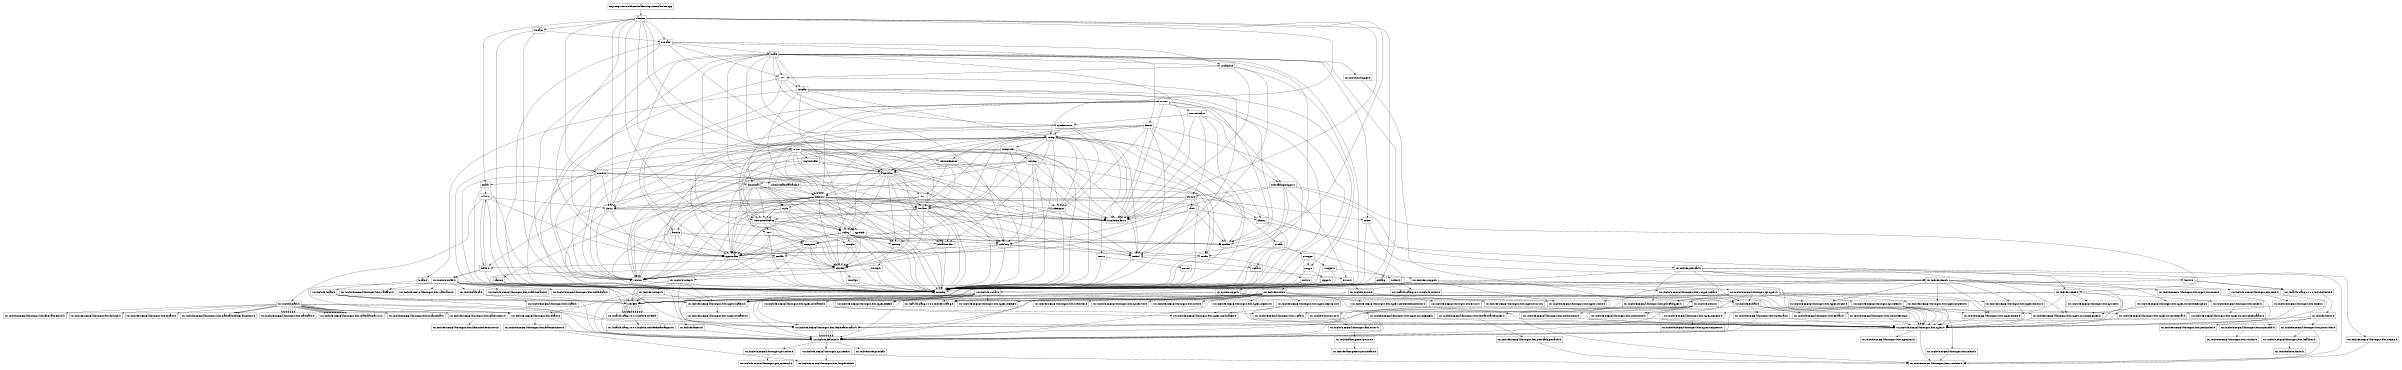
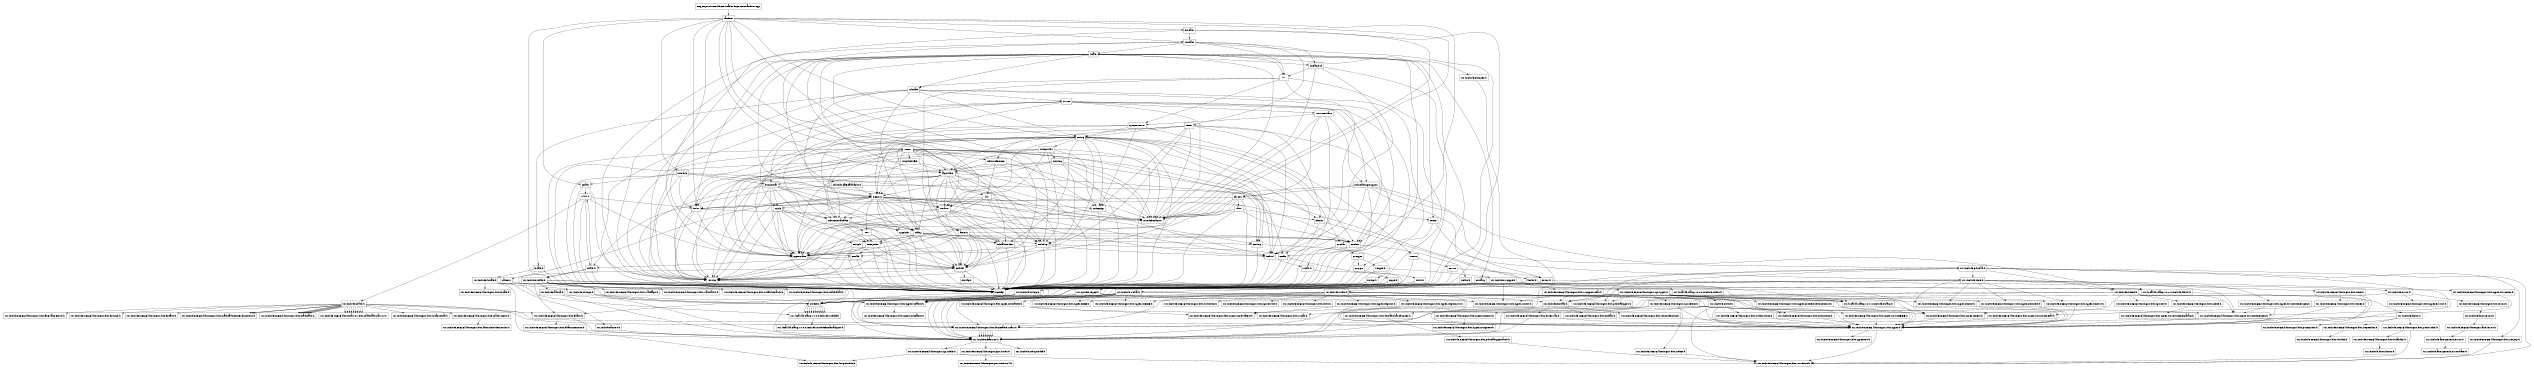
none -> (1415, 90)
(670, 285) -> (532, 286)
(352, 316) -> (354, 316)
